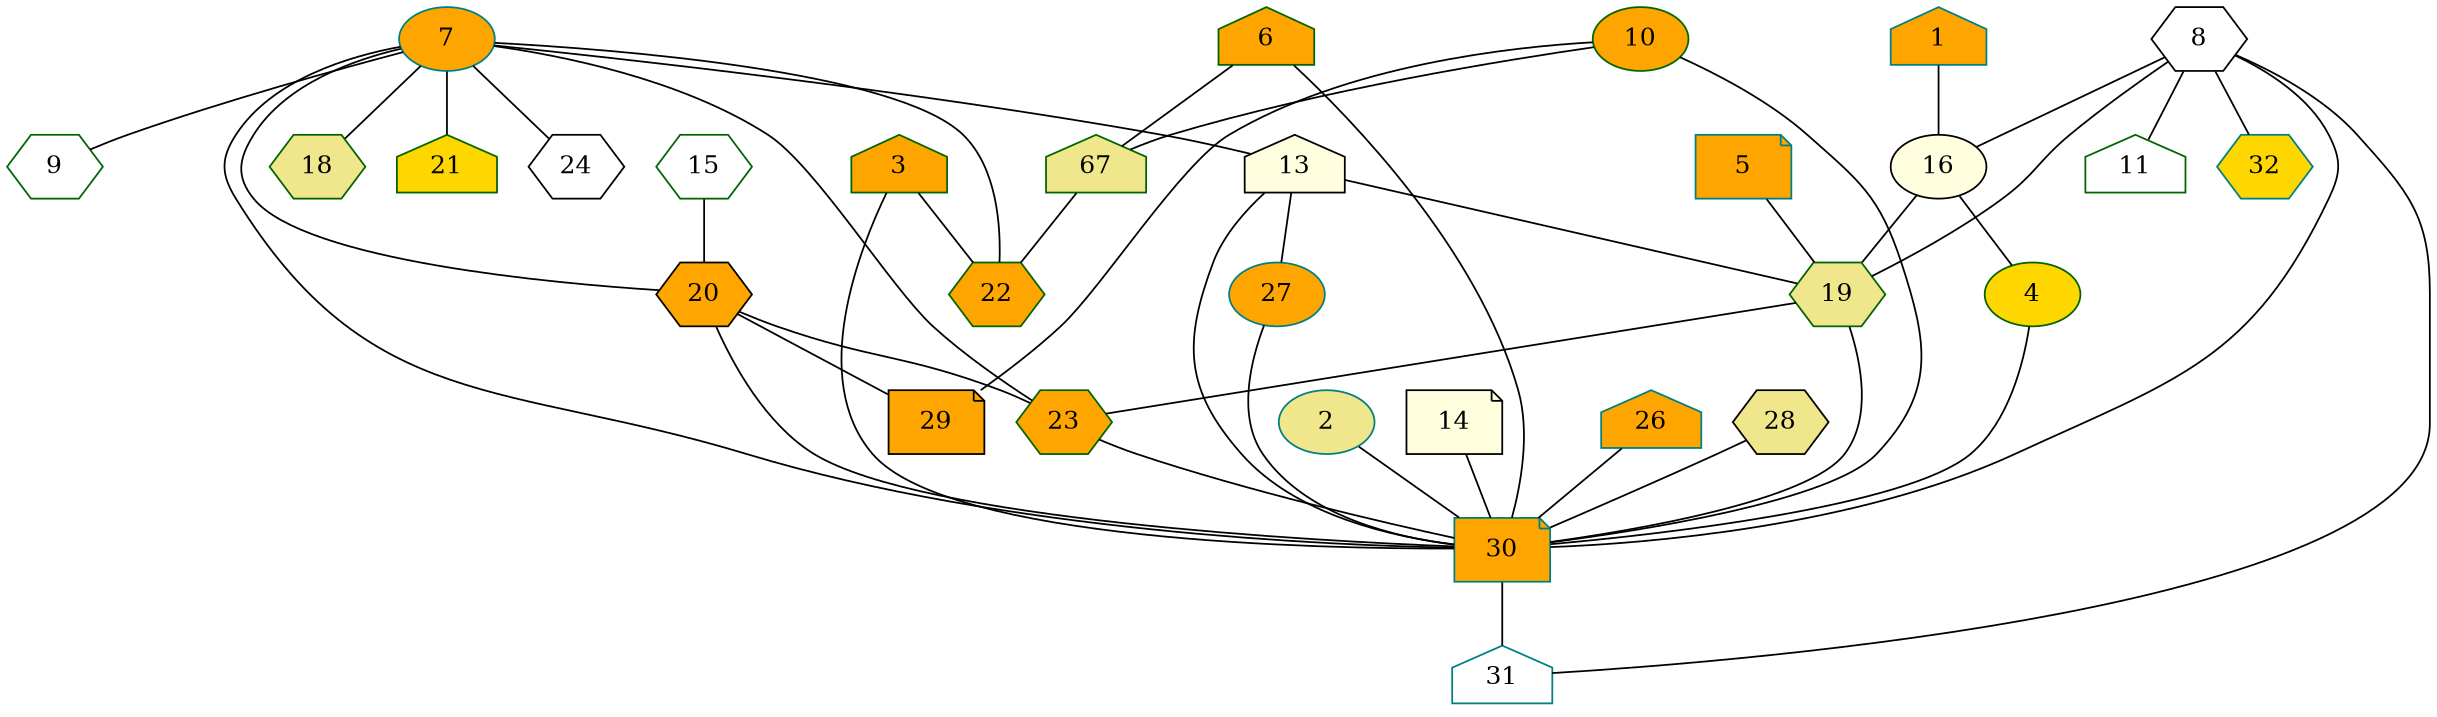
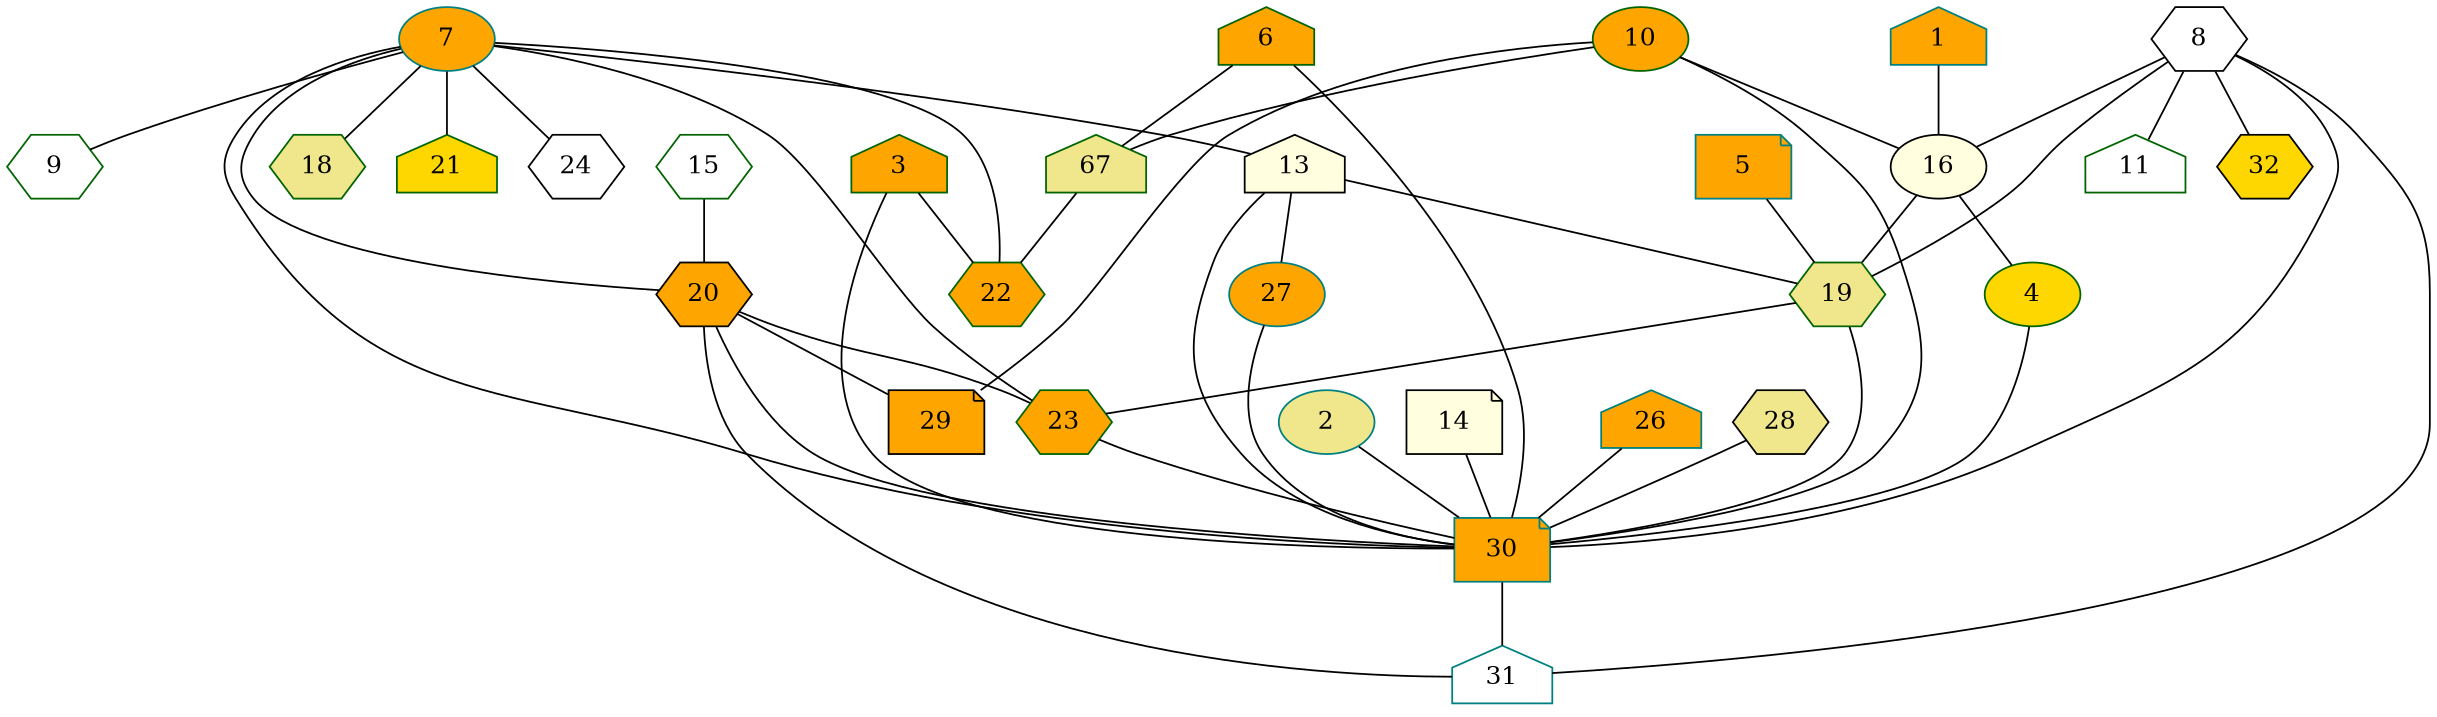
none -> (1789, 103)
(2265, 167) -> (2265, 167)
none -> (1012, 610)
